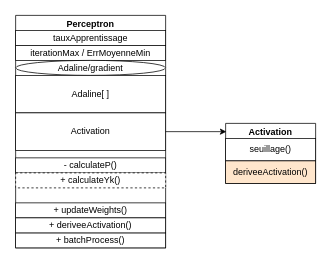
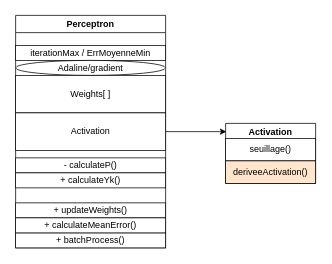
(90, 38) -> none
(90, 94) -> (90, 94)
(90, 180) -> (90, 180)
(90, 225) -> (90, 225)
